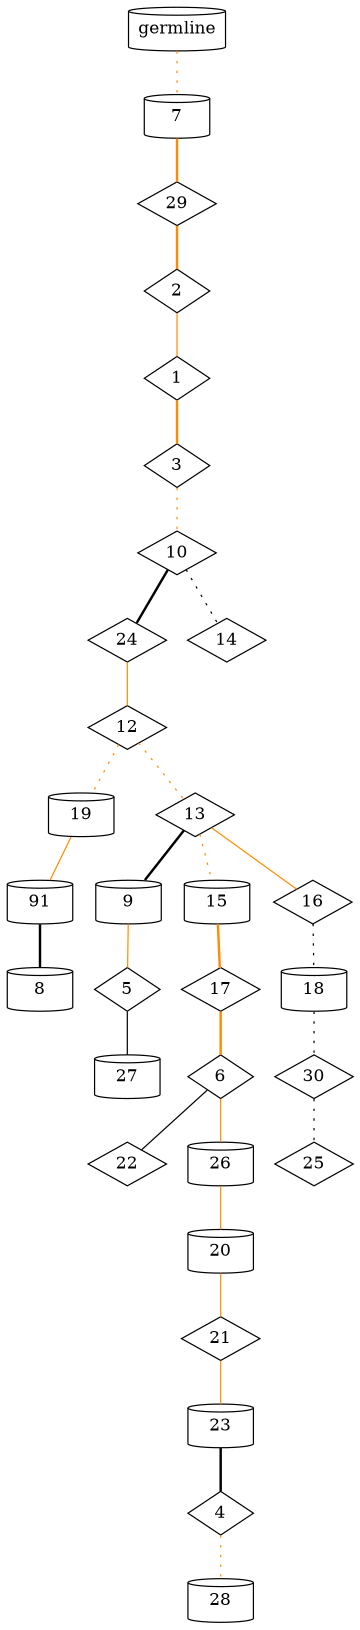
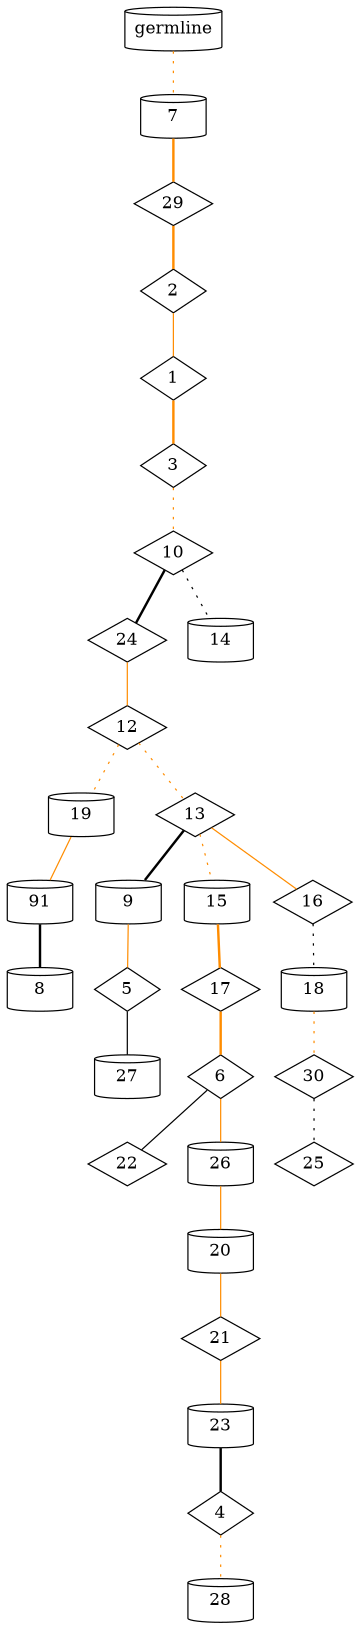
(227, 640) -> (221, 640)
(314, 1033) -> (314, 1033)
